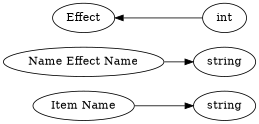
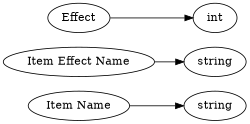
(163, 18) -> (147, 18)
(84, 62) -> (79, 62)
